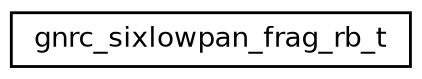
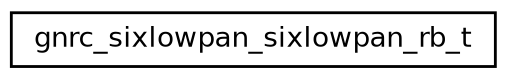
(211, 40) -> (253, 40)
